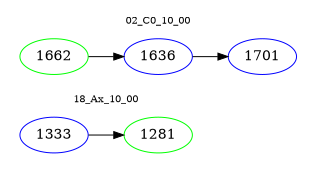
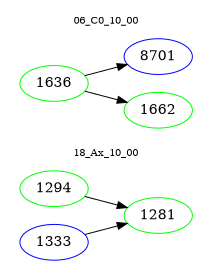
(158, 21) -> (106, 21)
(101, 57) -> (101, 96)
(158, 57) -> (54, 83)
(262, 57) -> (158, 57)
none -> (54, 189)
